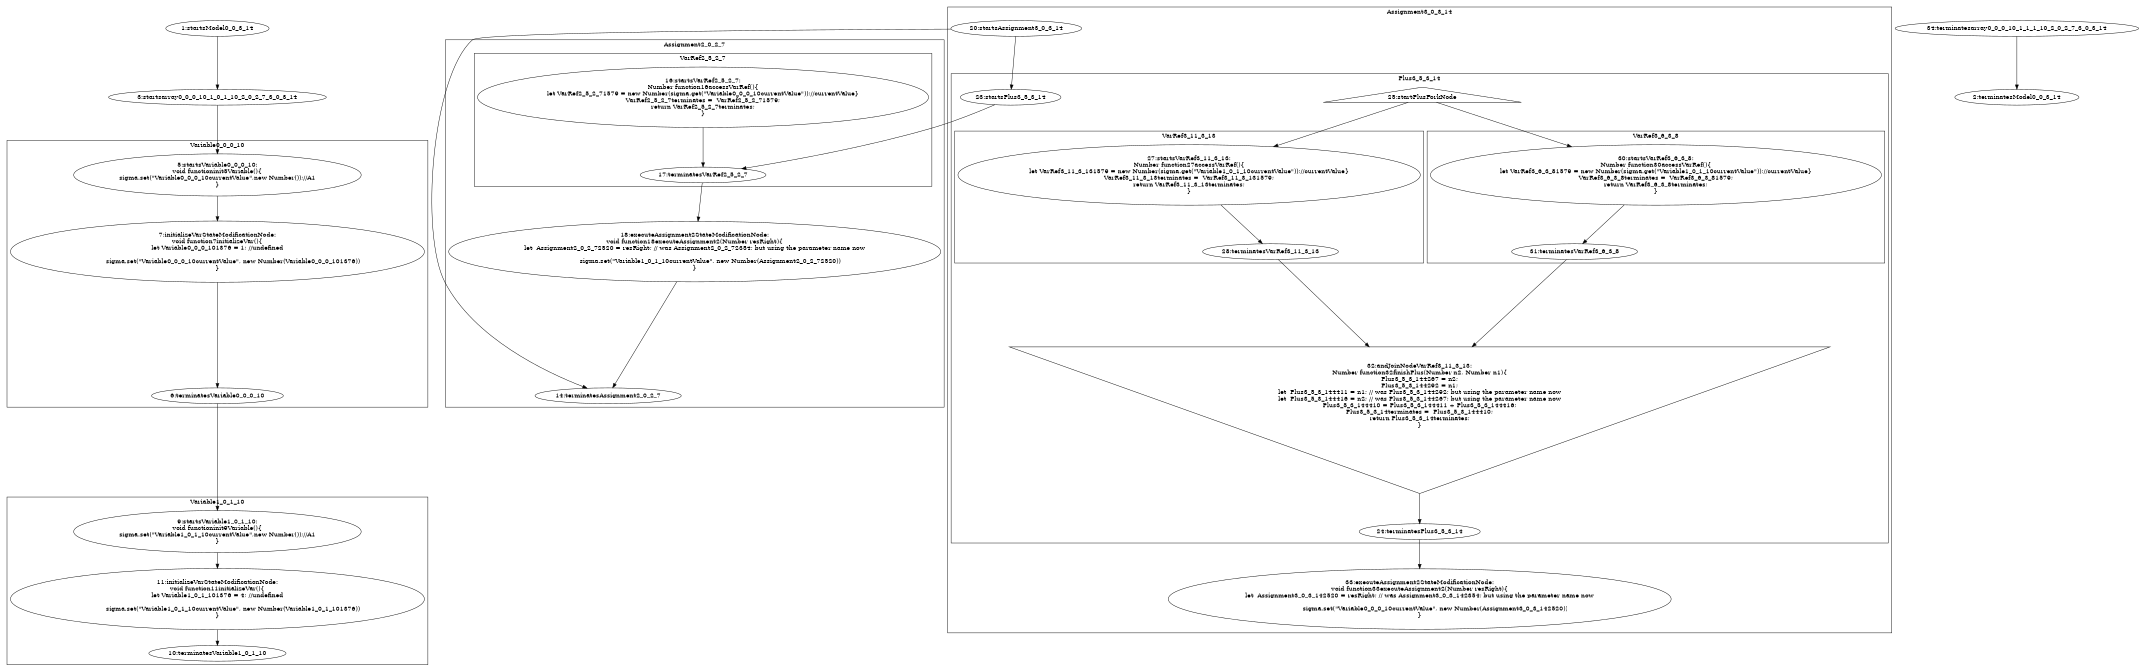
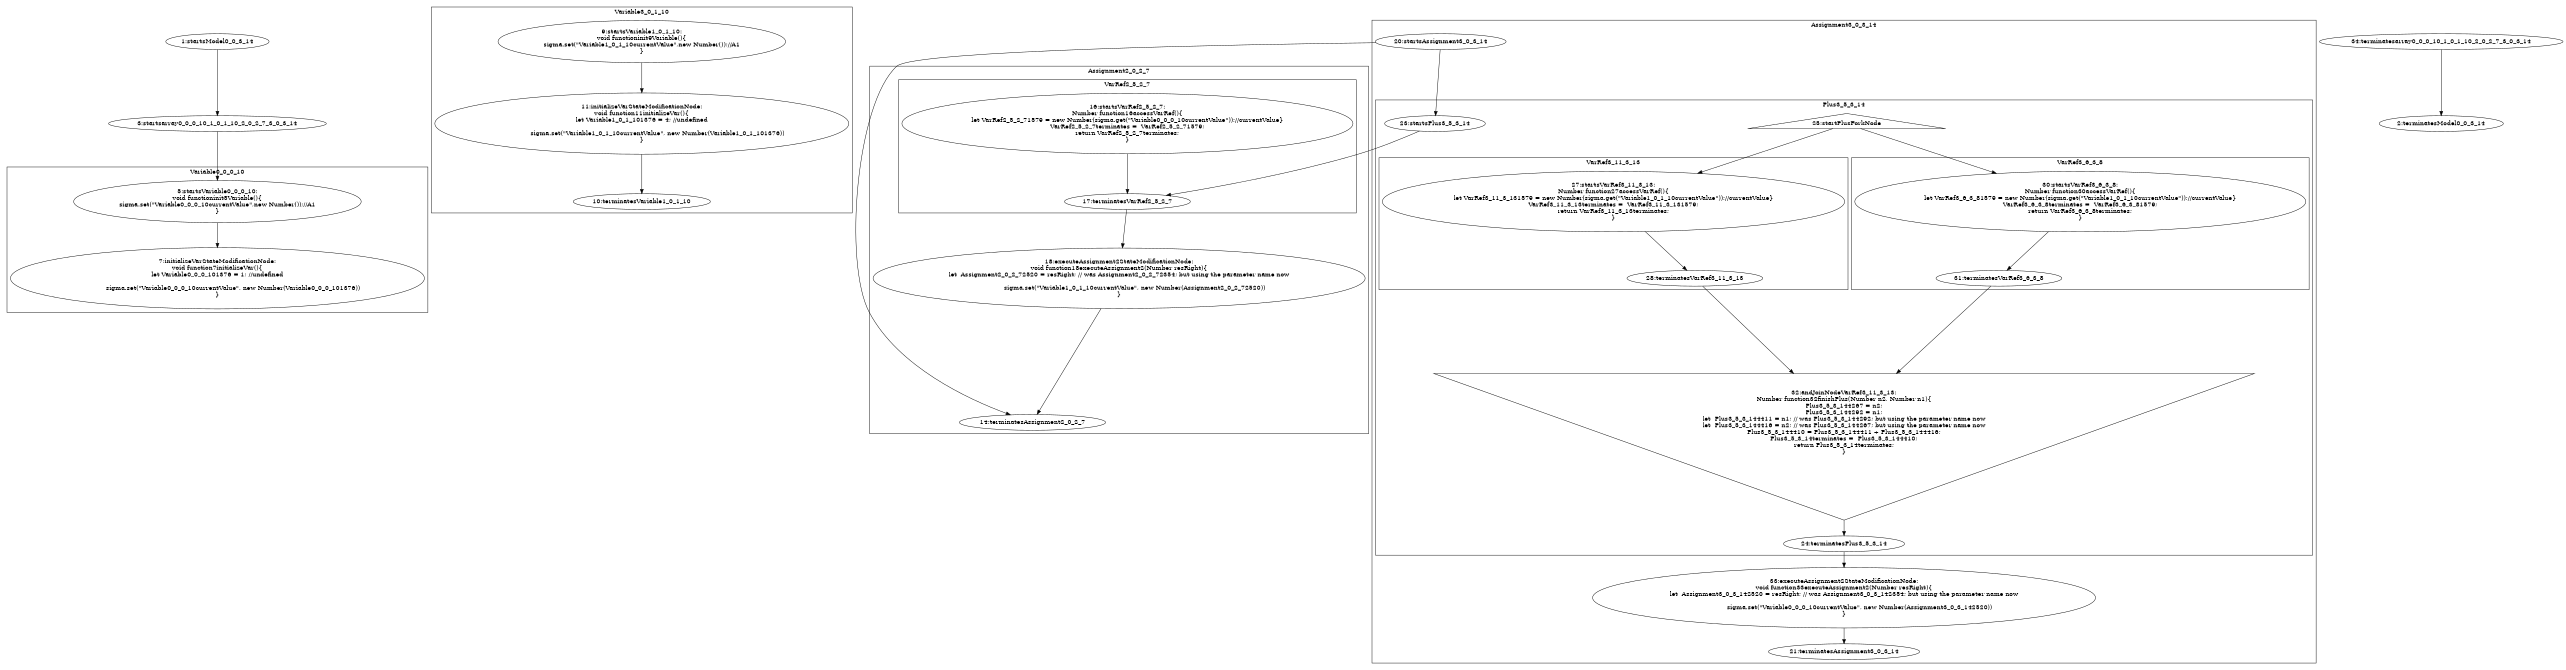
(2017, 28) -> (2441, 42)
(217, 396) -> none
(217, 502) -> (642, 12)
none -> (1844, 652)
